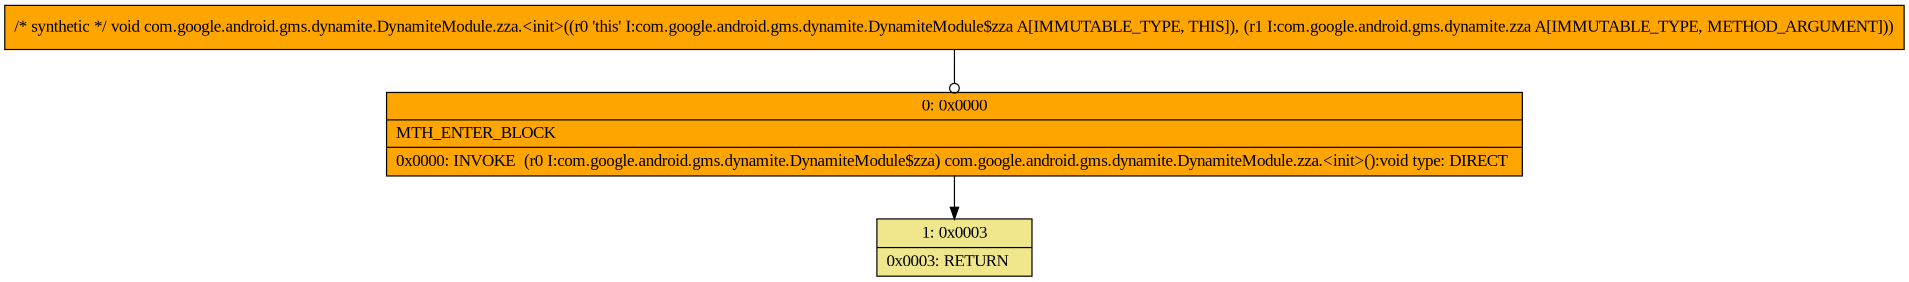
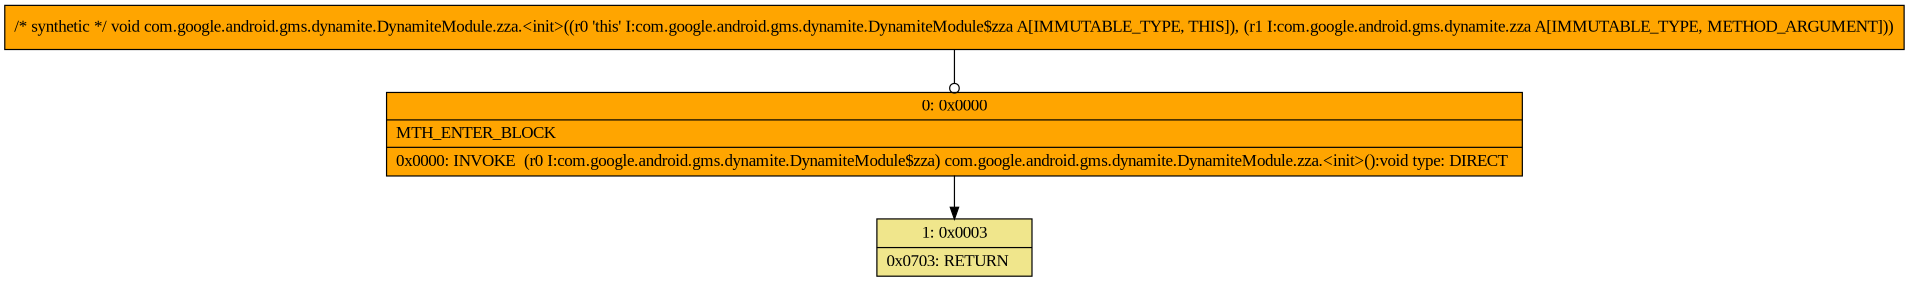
(954, 261) -> (954, 261)
